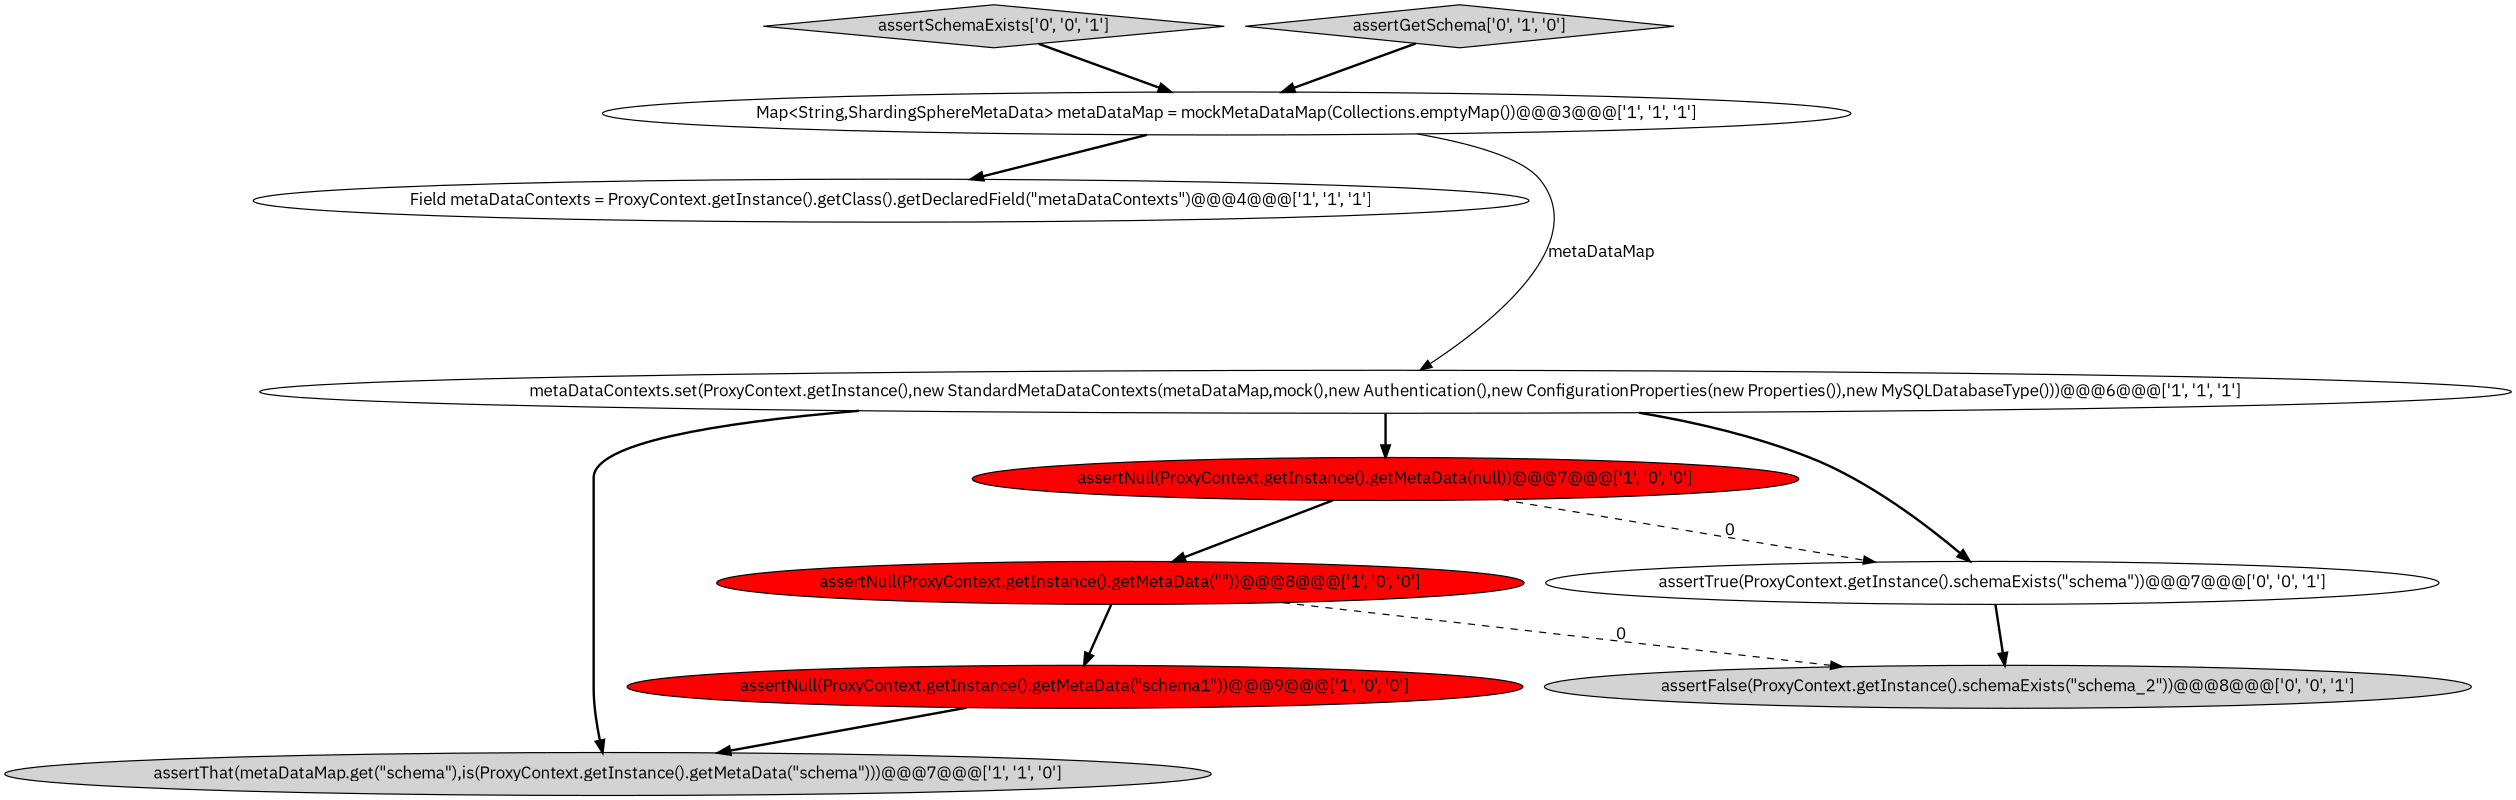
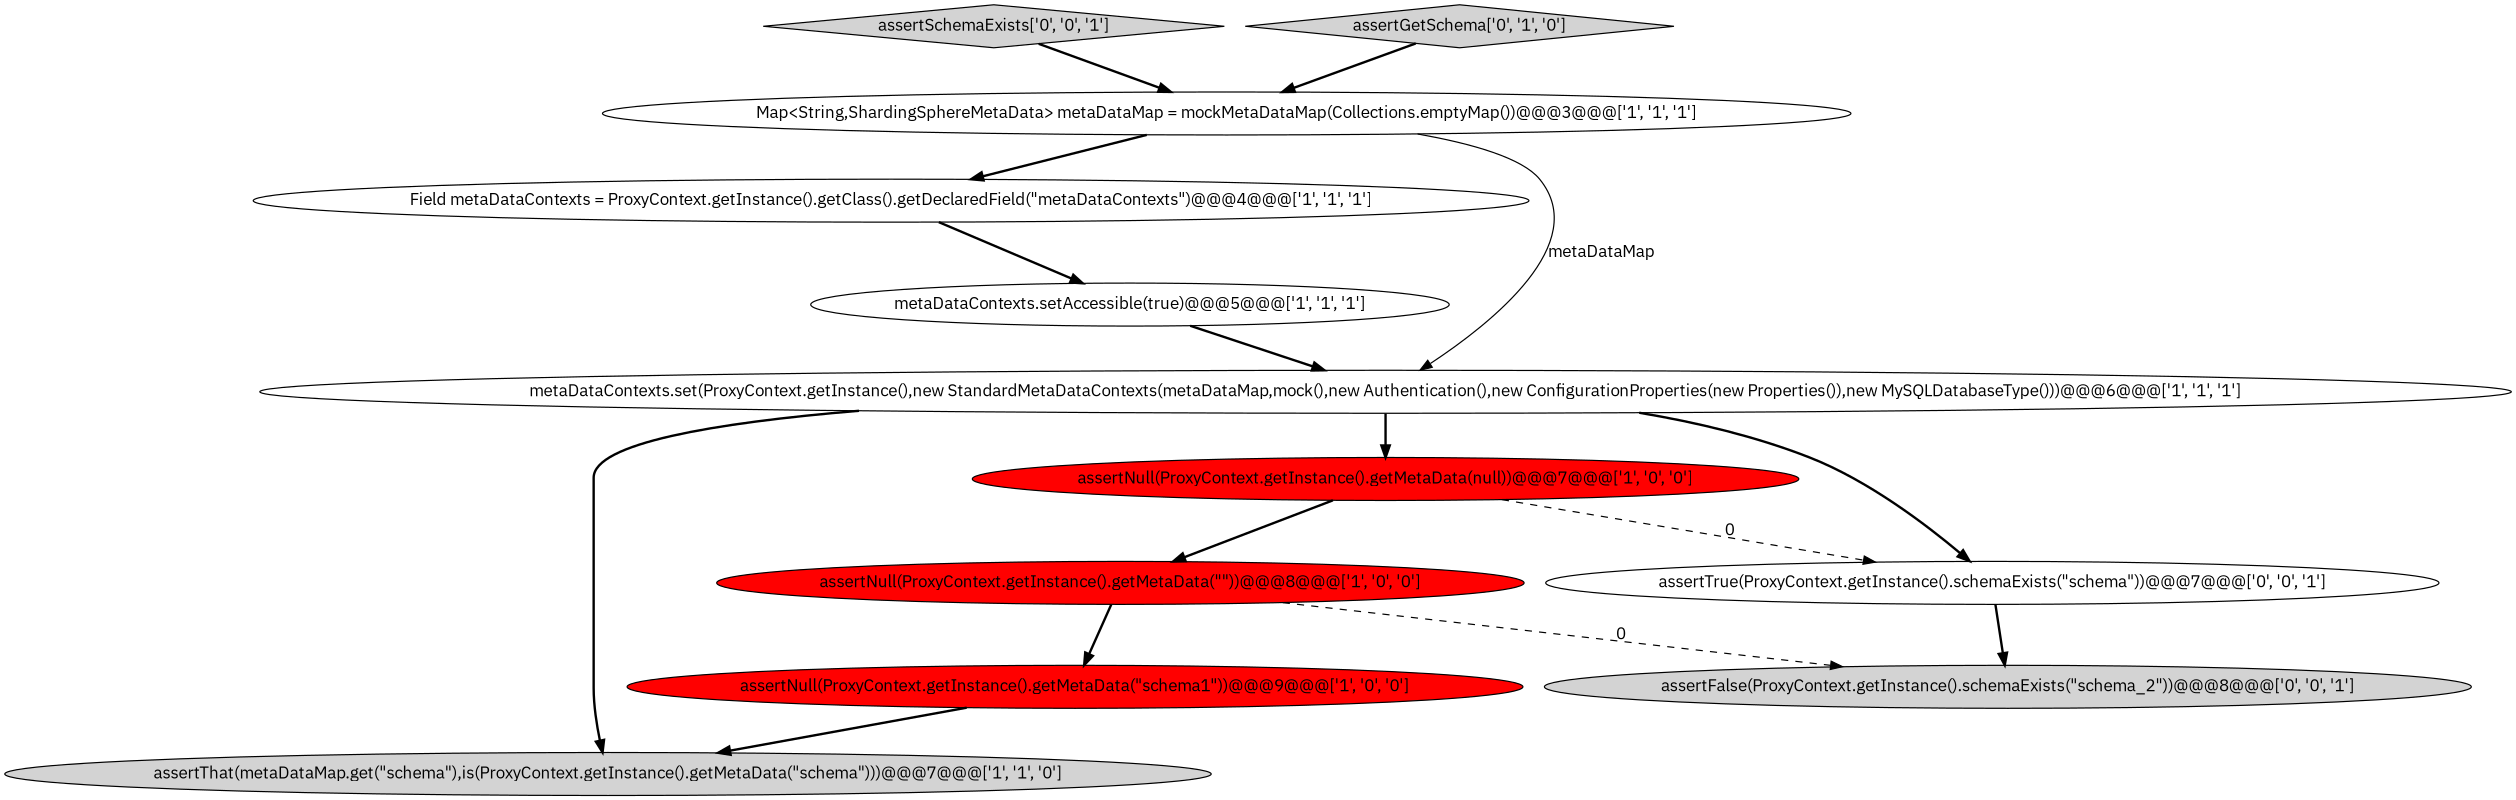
none -> (1130, 305)
